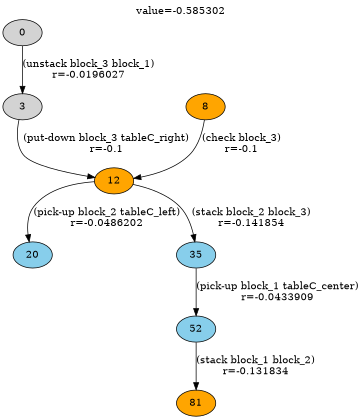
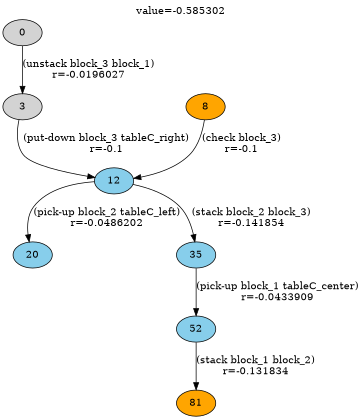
(114, 181) -> (114, 181)
